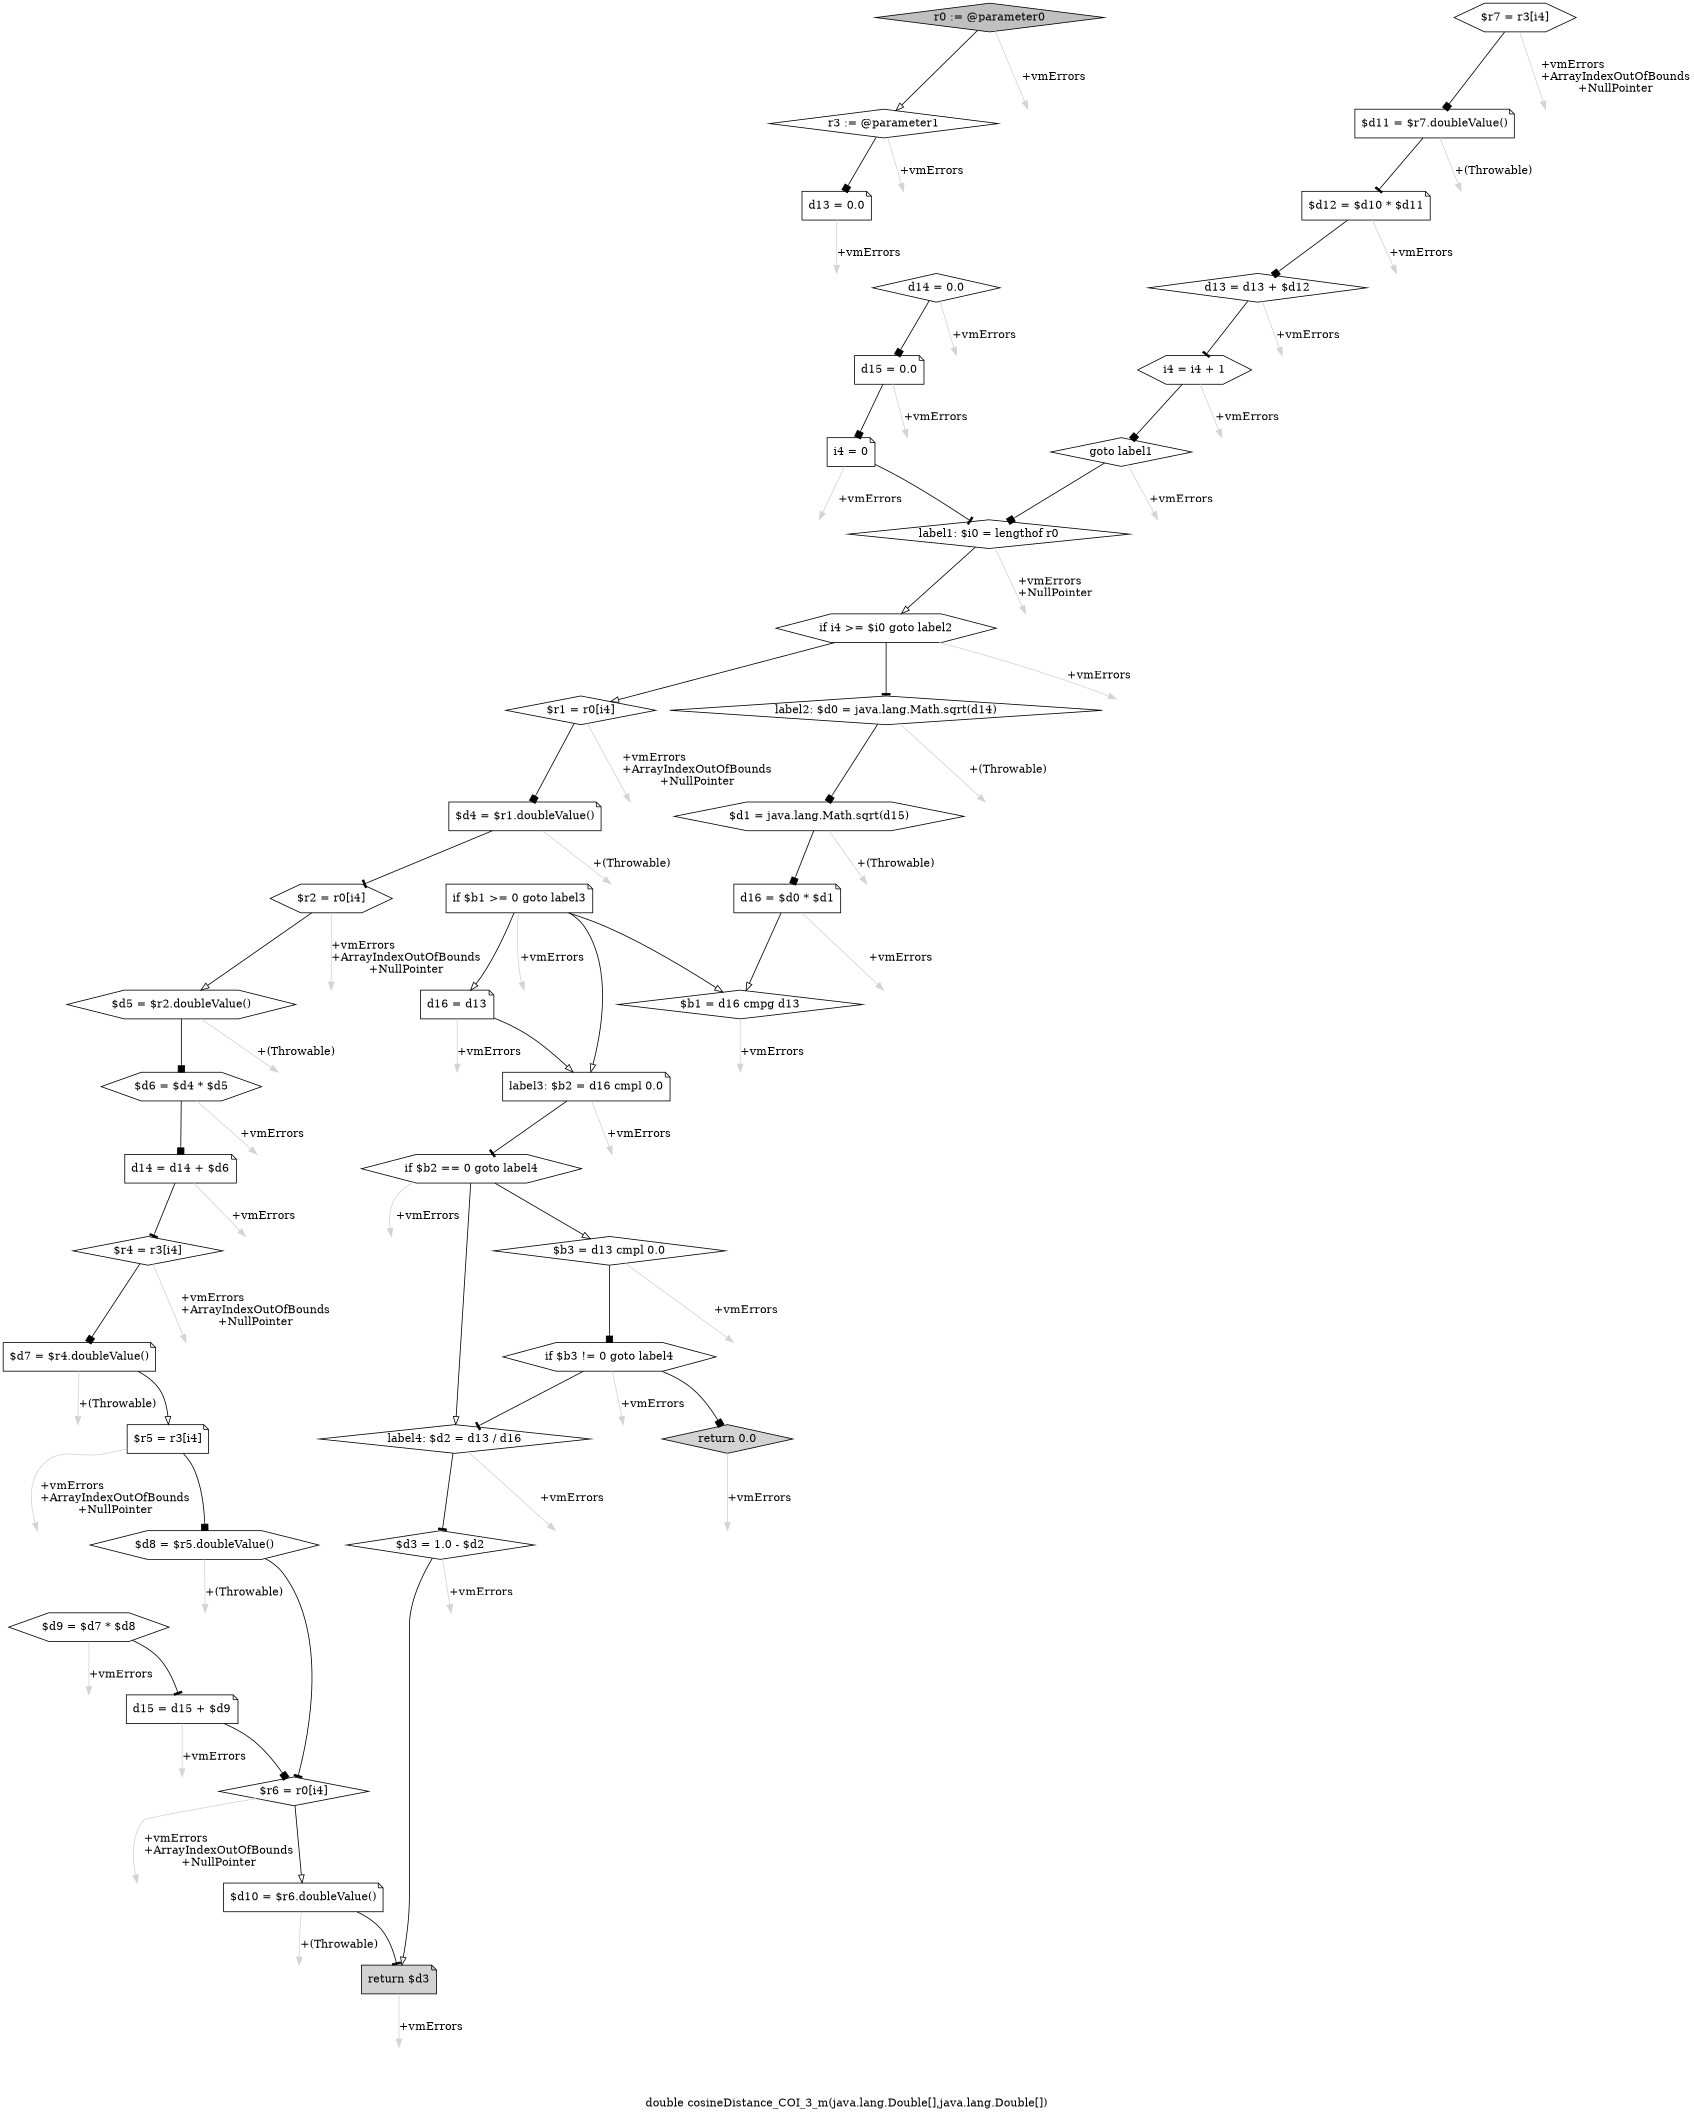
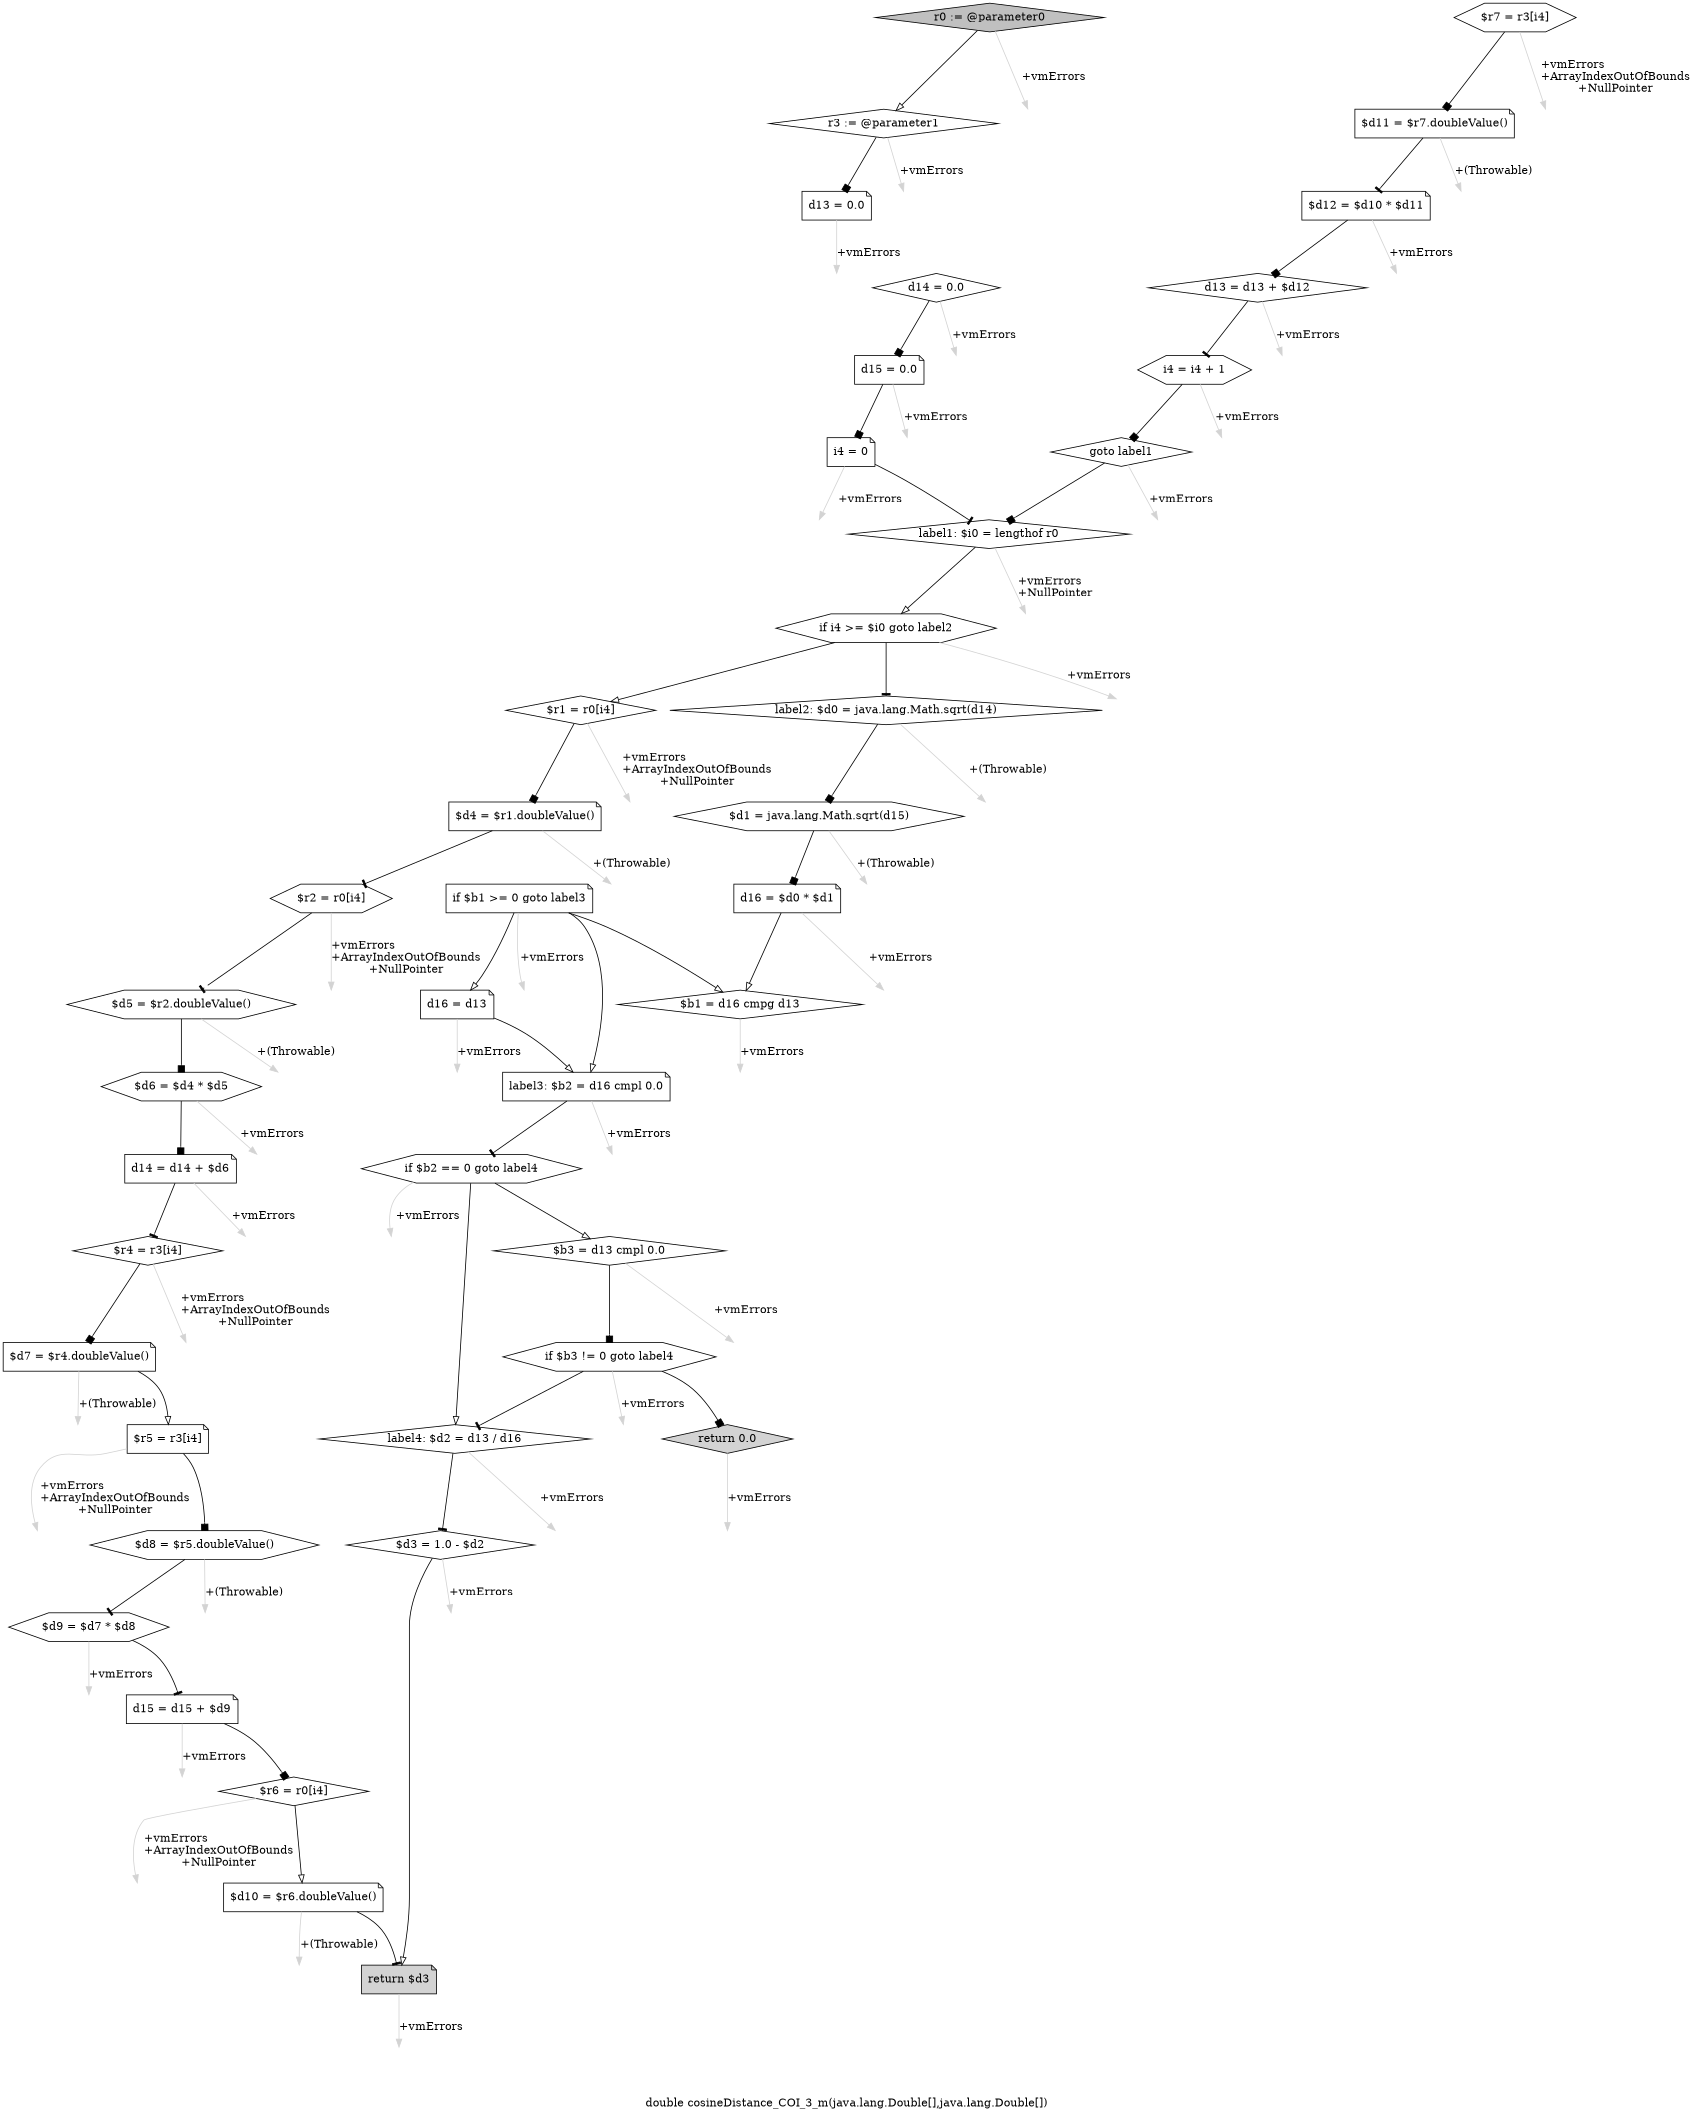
(260, 949) -> (260, 949)
(311, 1660) -> (148, 1585)
